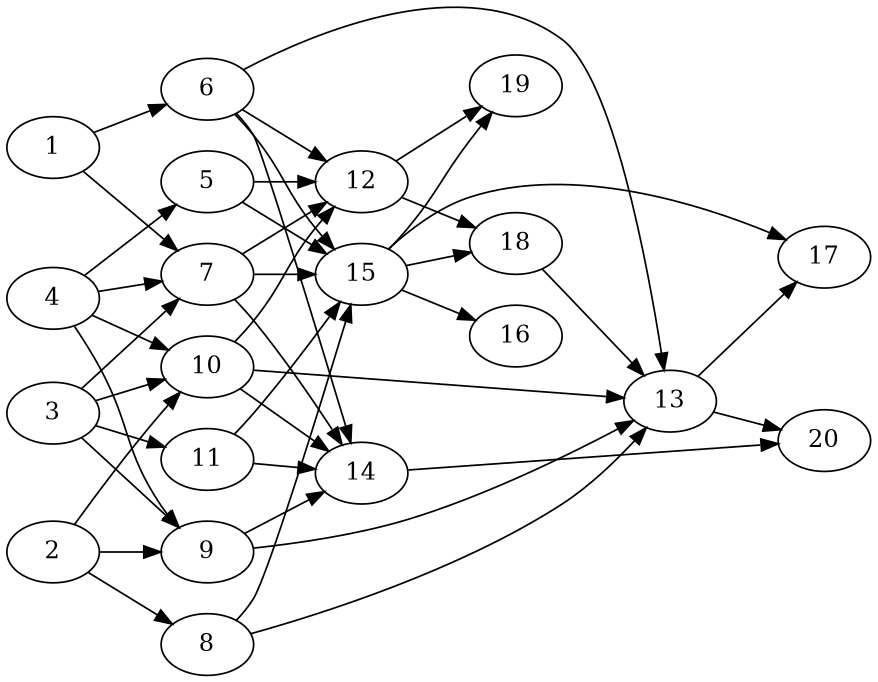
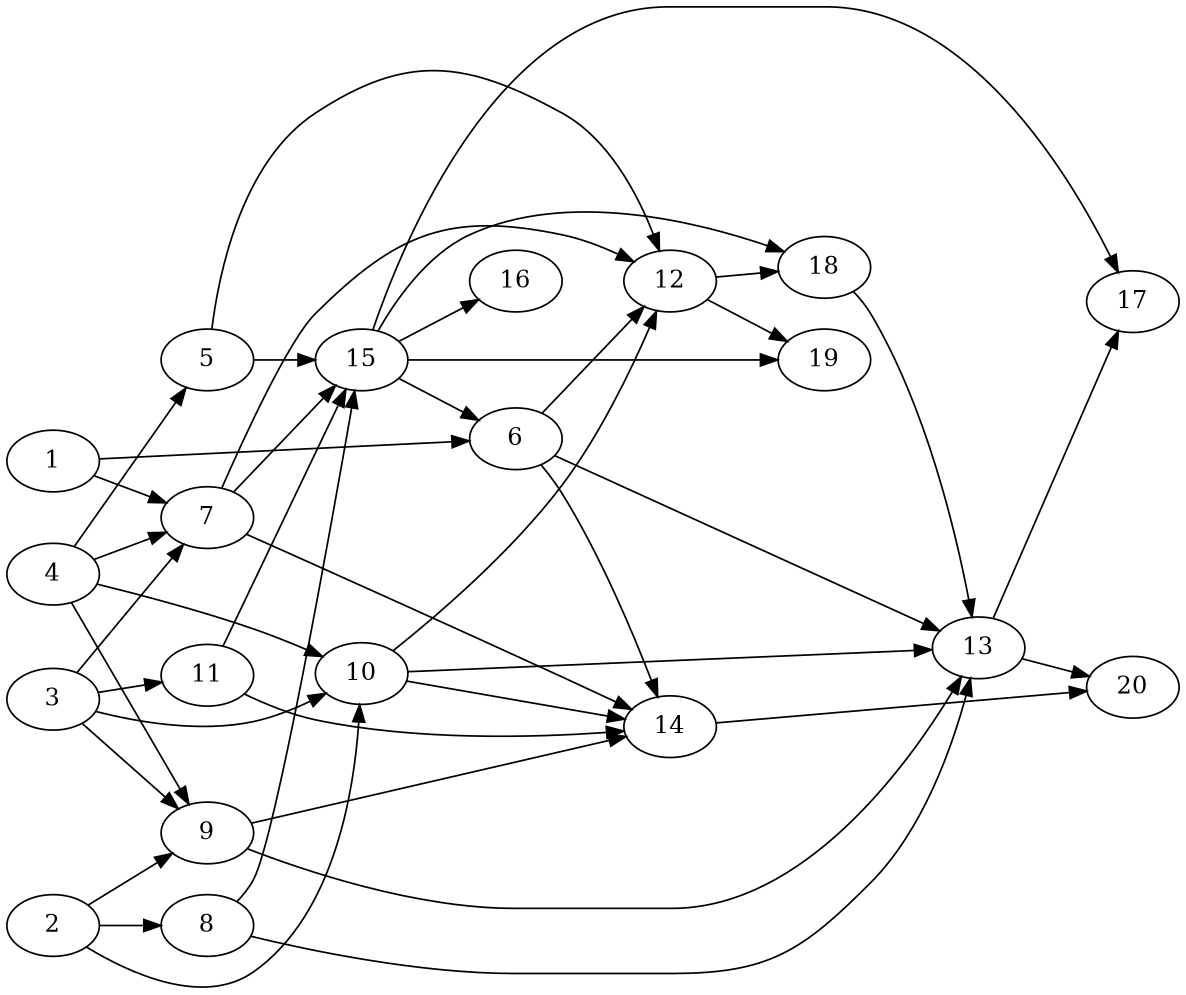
(278, 171) -> (431, 395)
